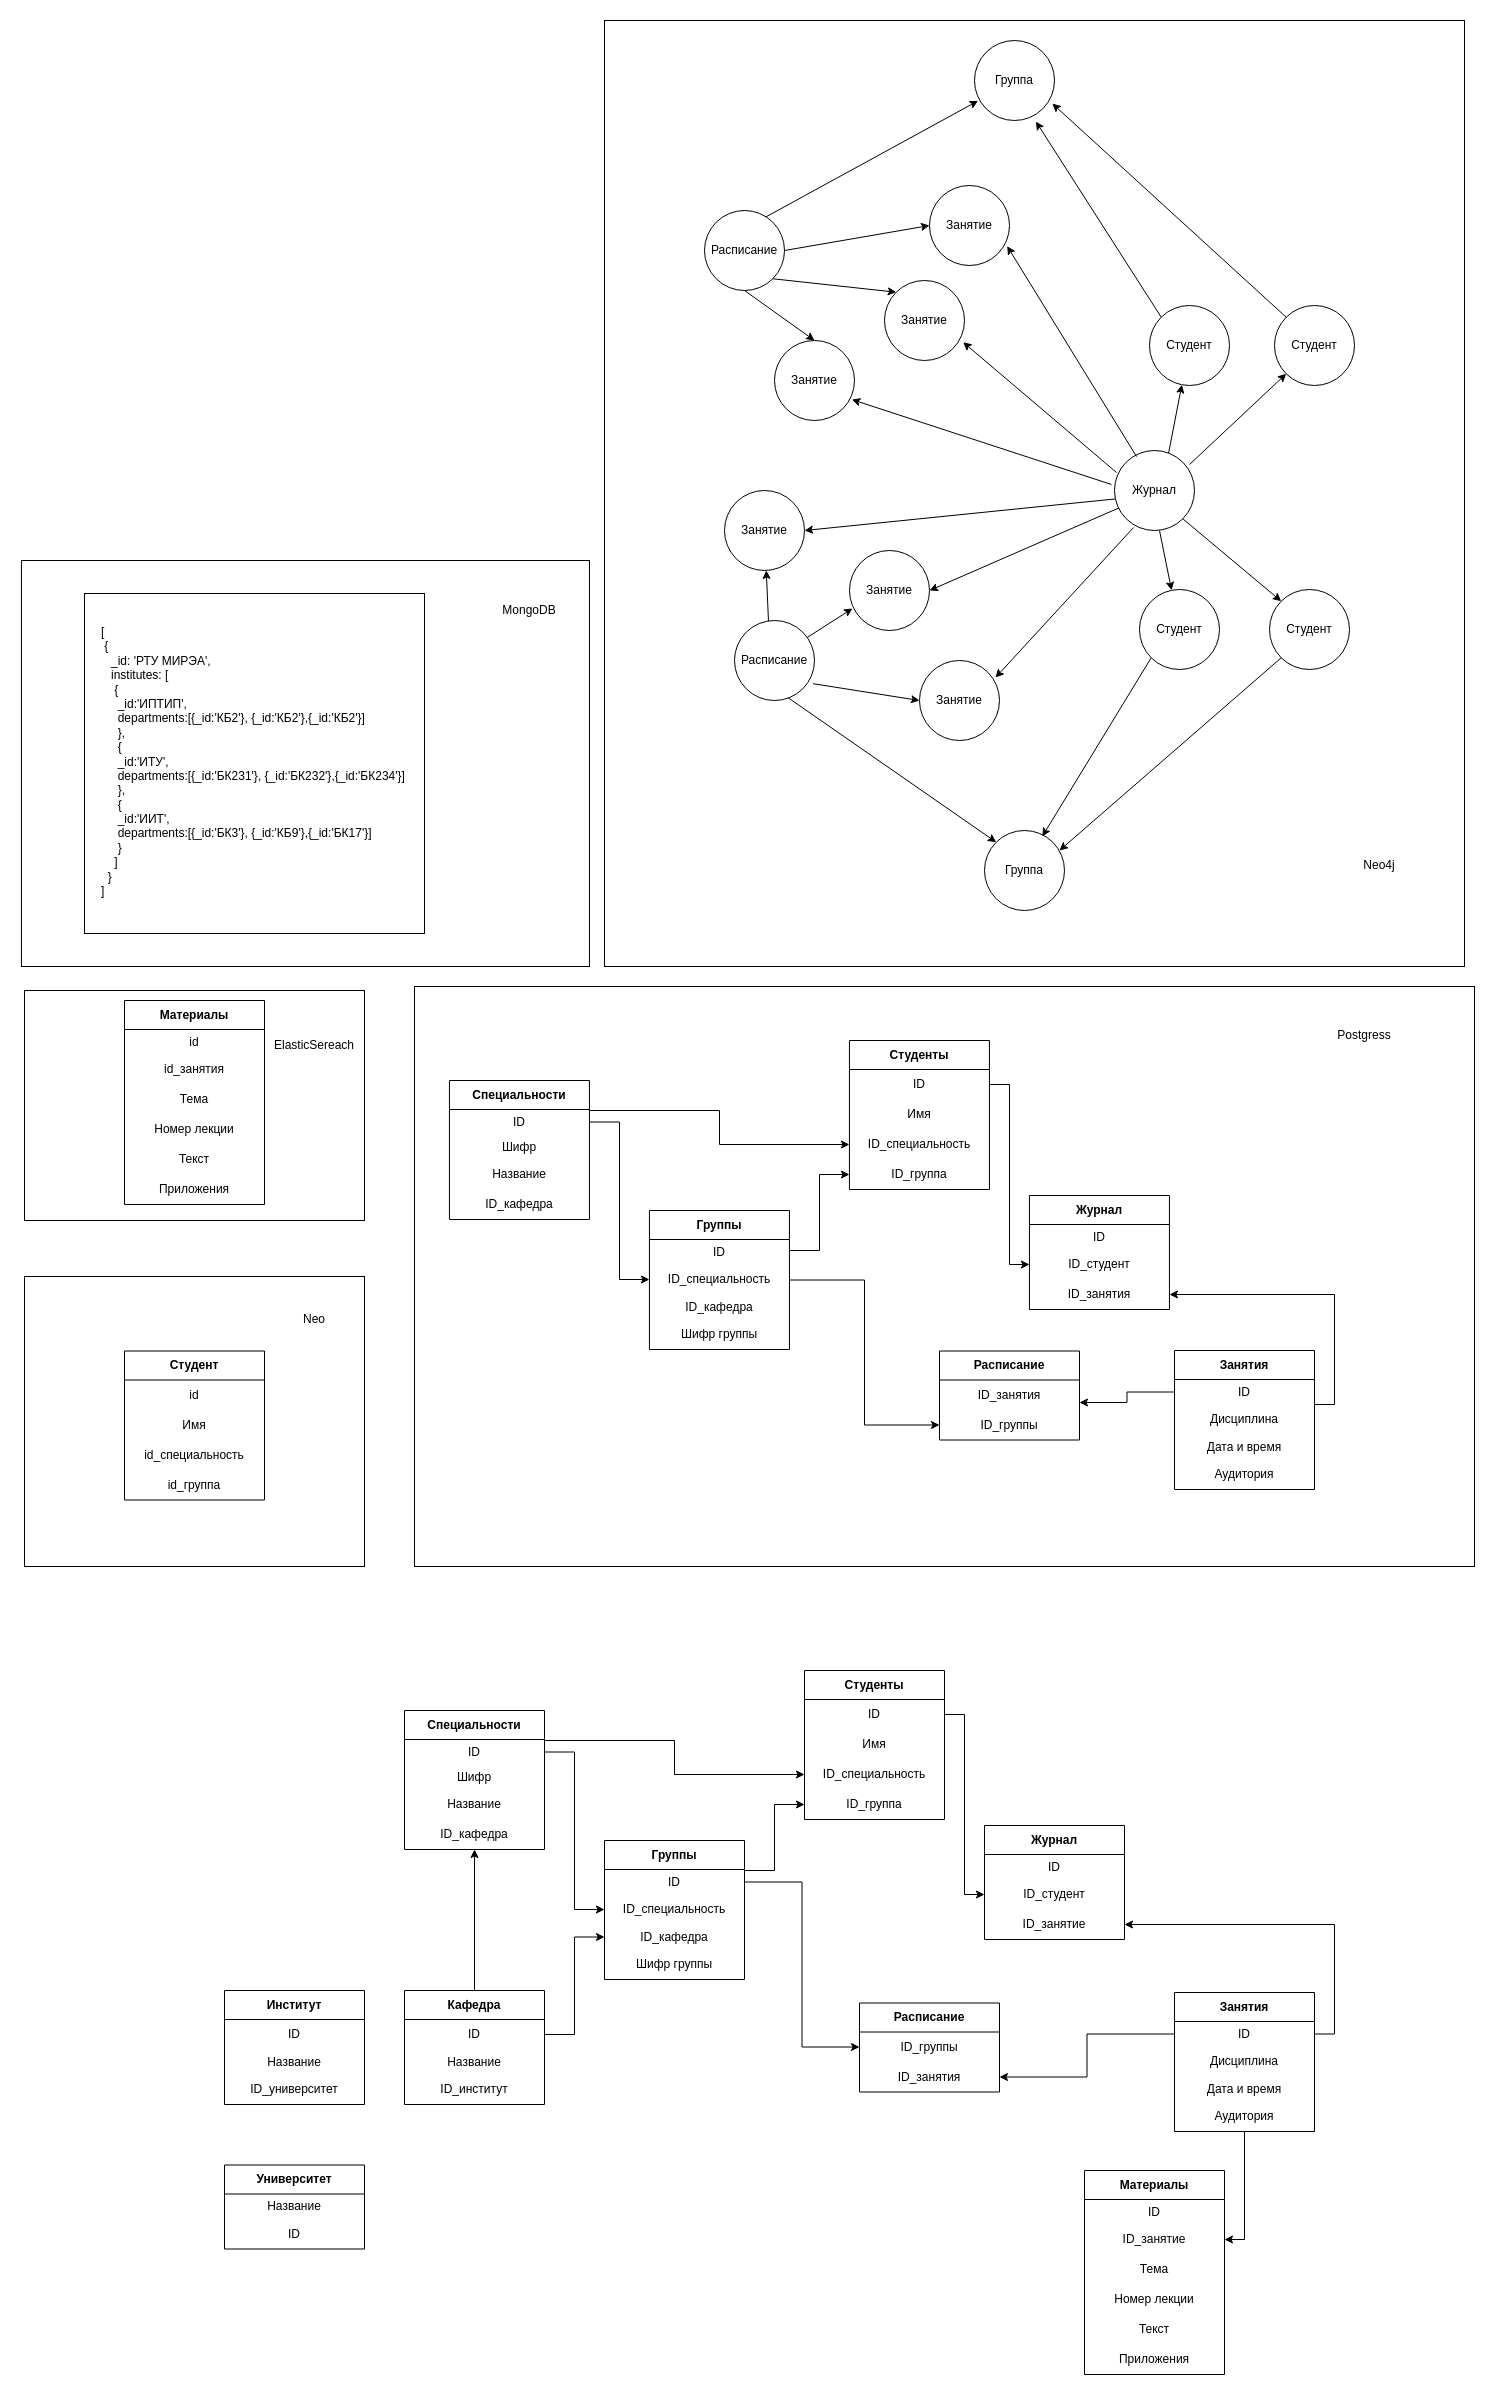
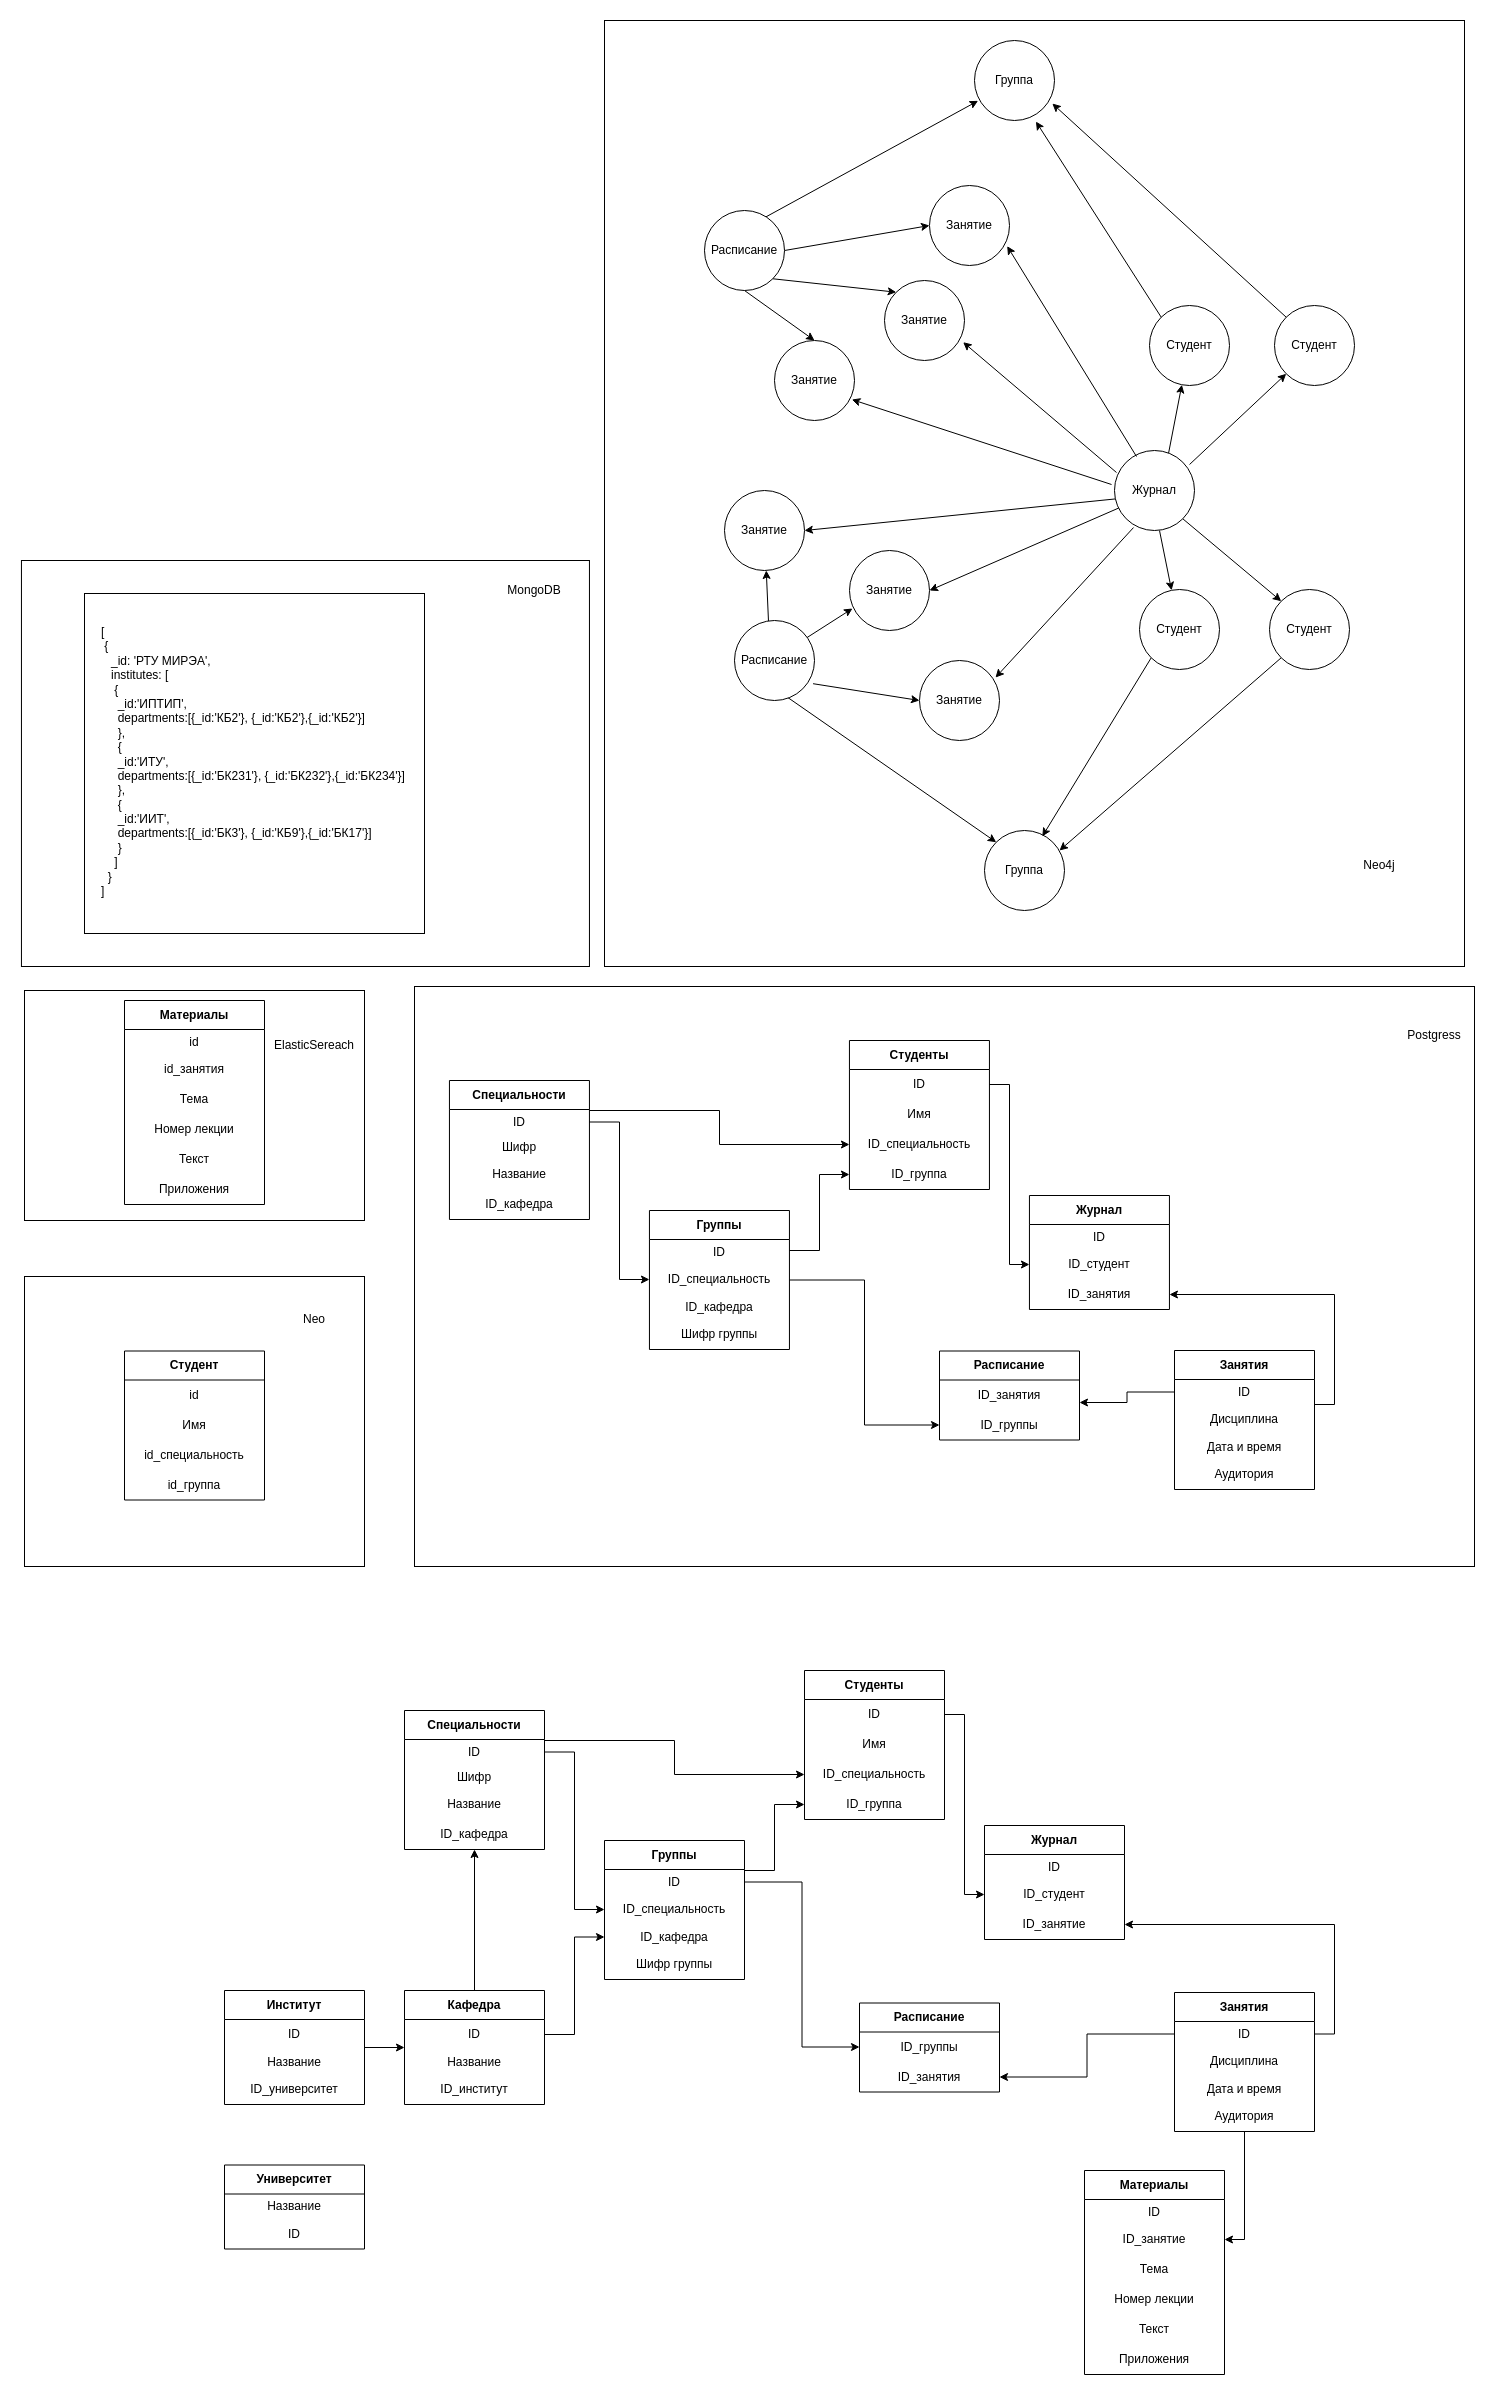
(530, 611) -> (535, 591)
(1365, 1036) -> (1435, 1036)
none -> (382, 2048)
